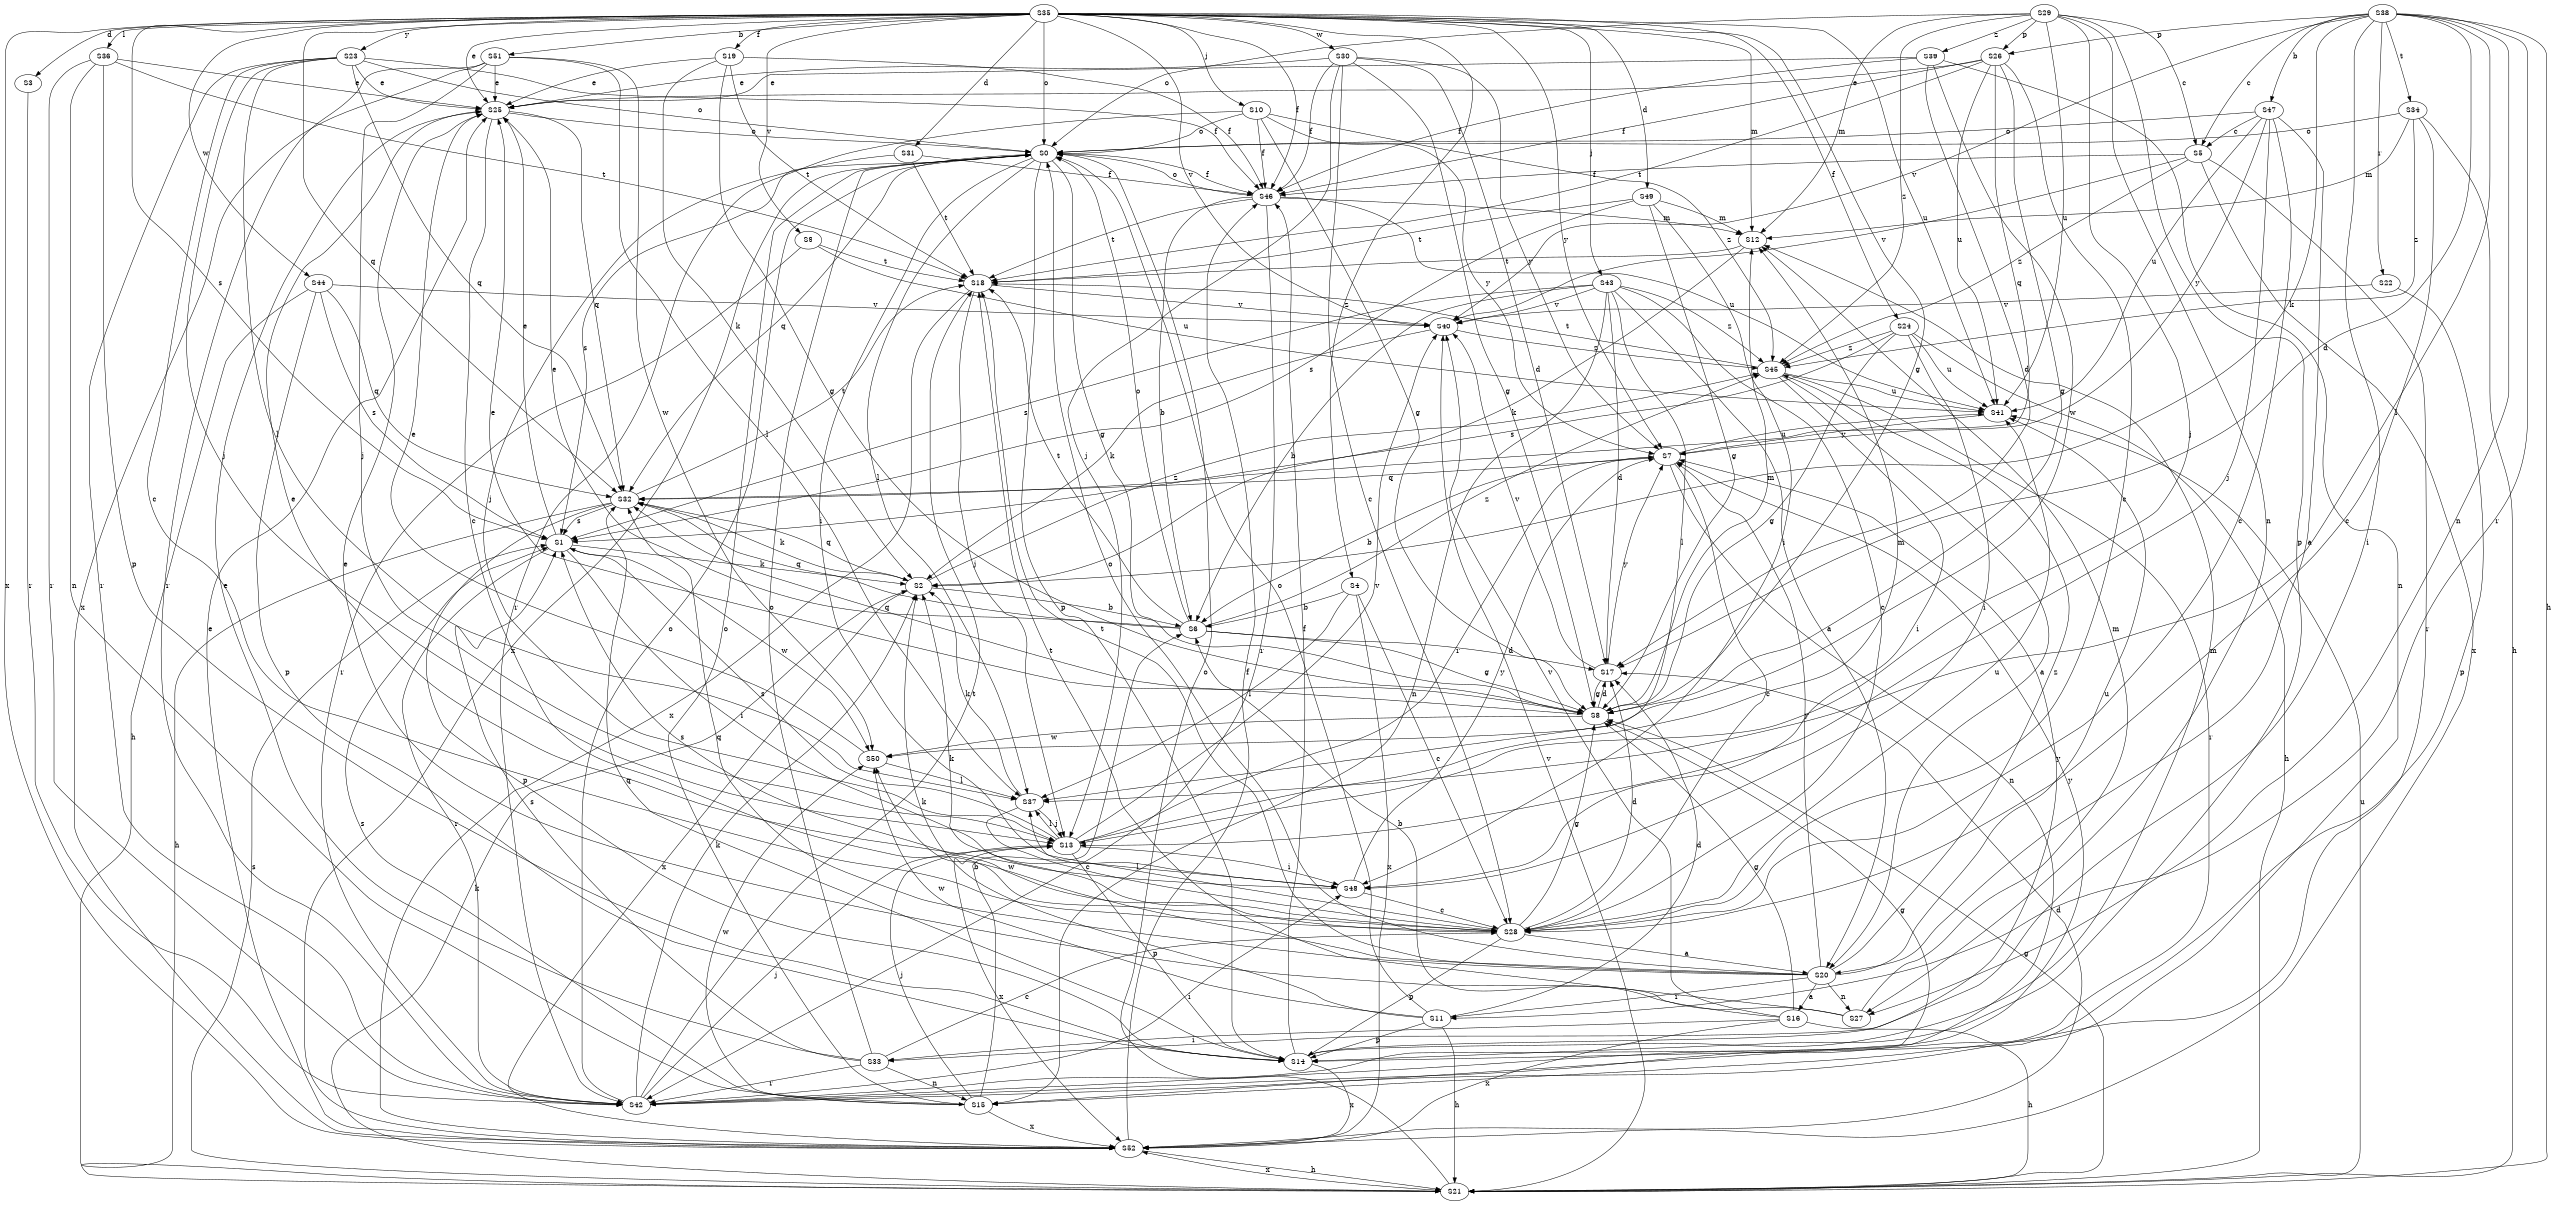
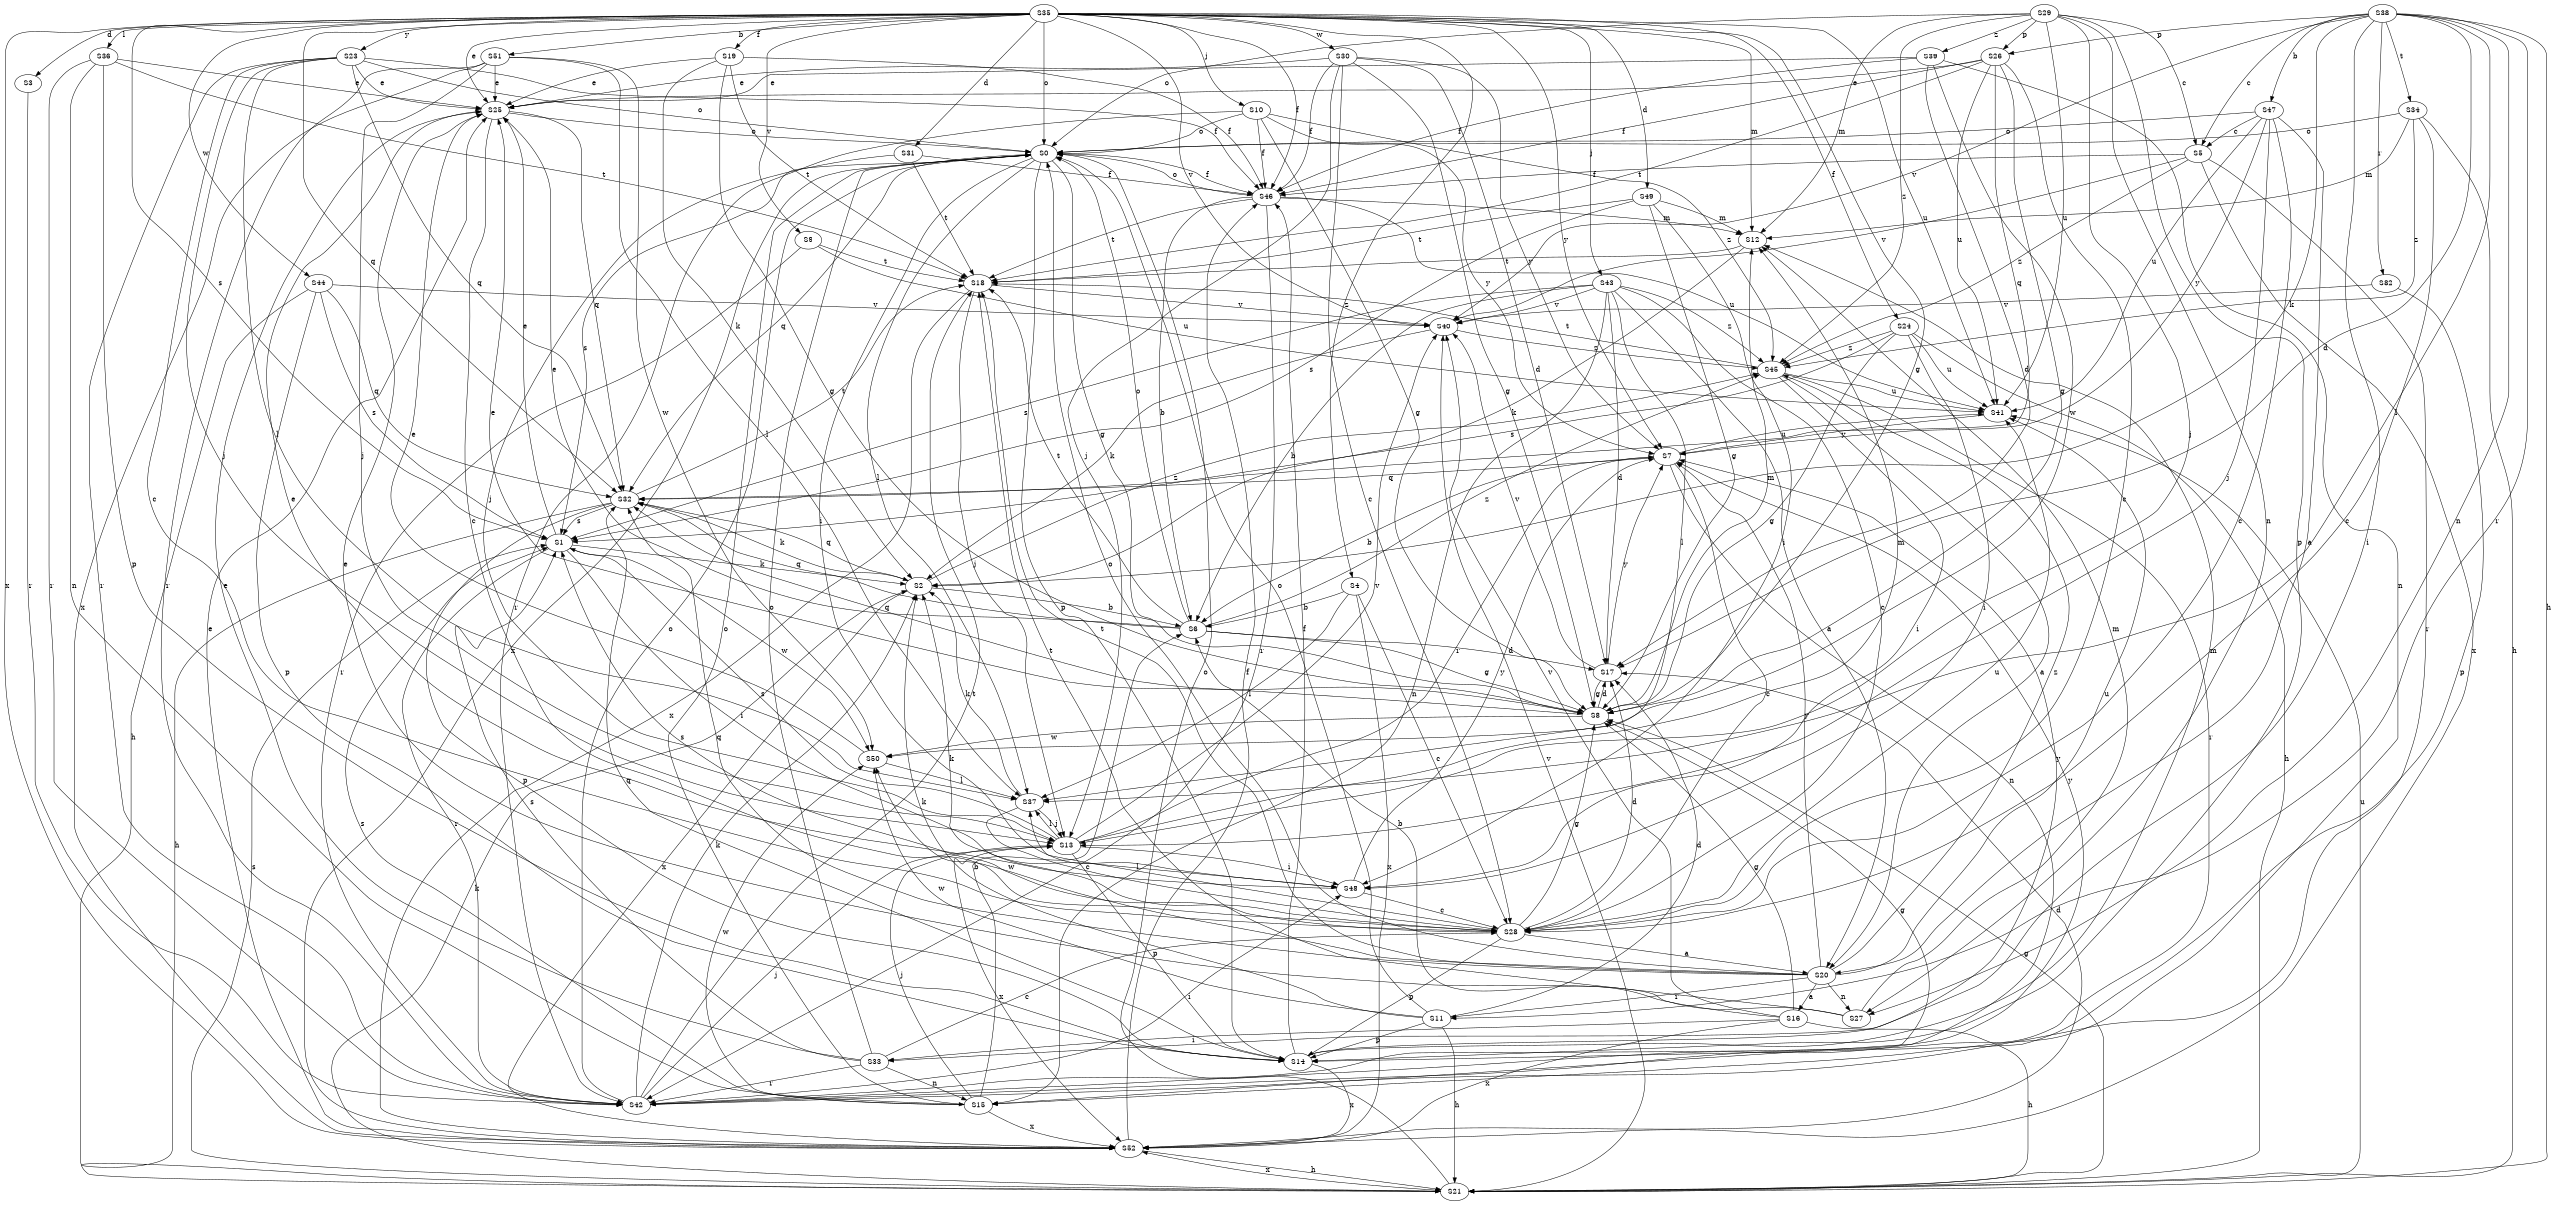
(2386, 283) -> (2386, 283)
